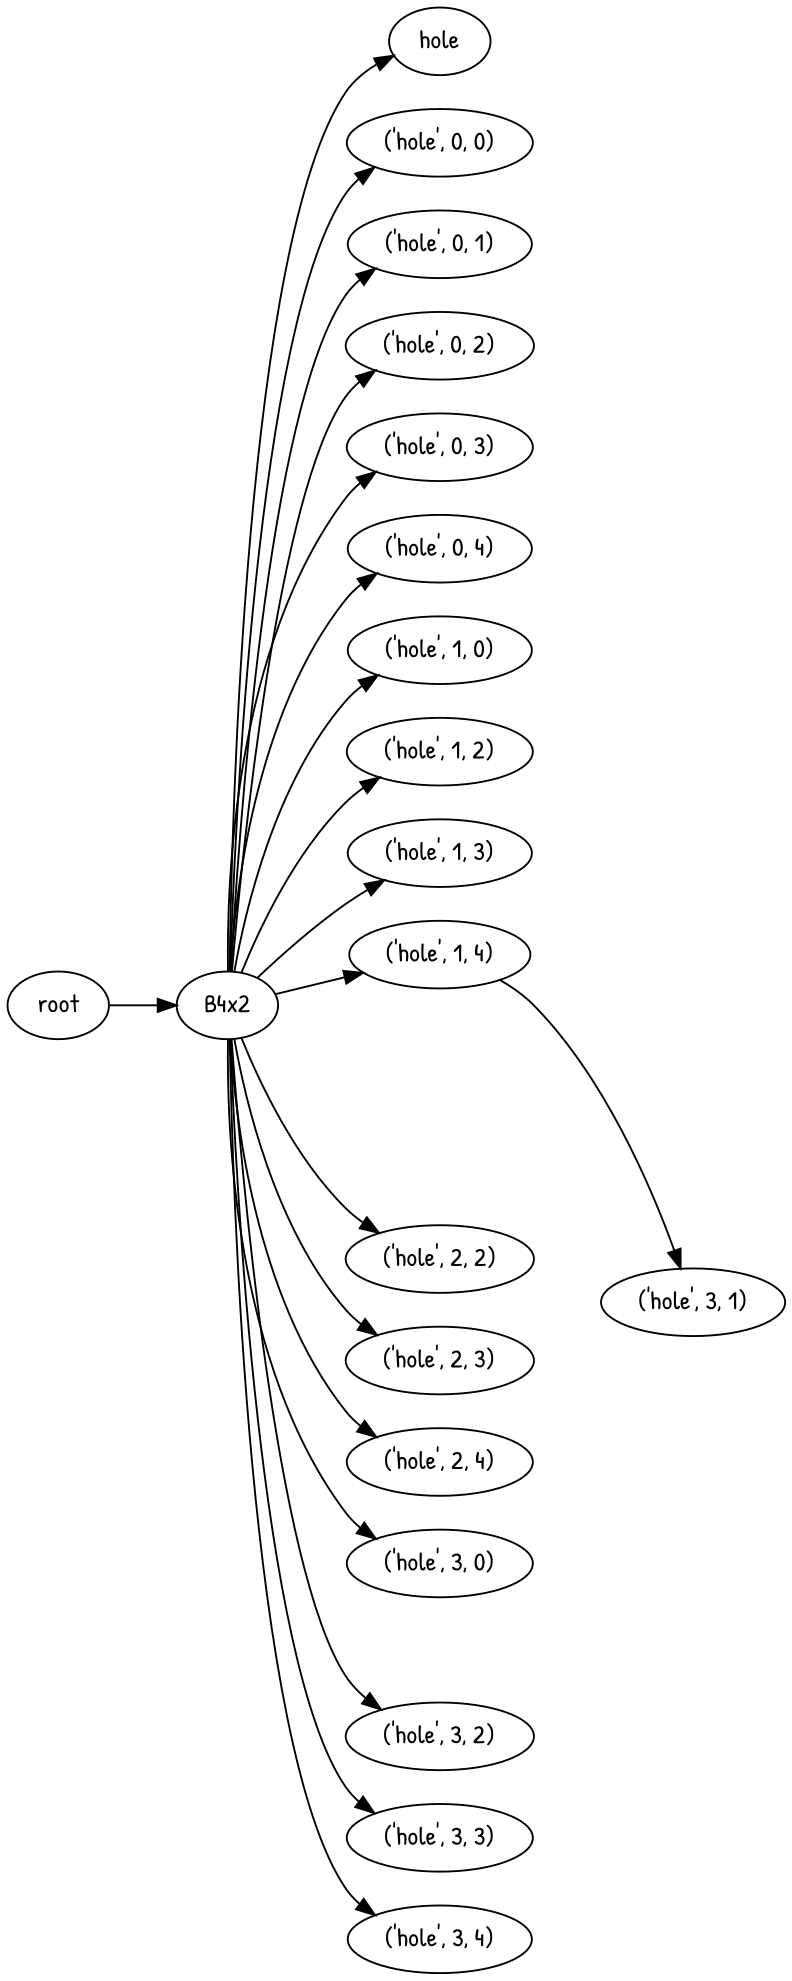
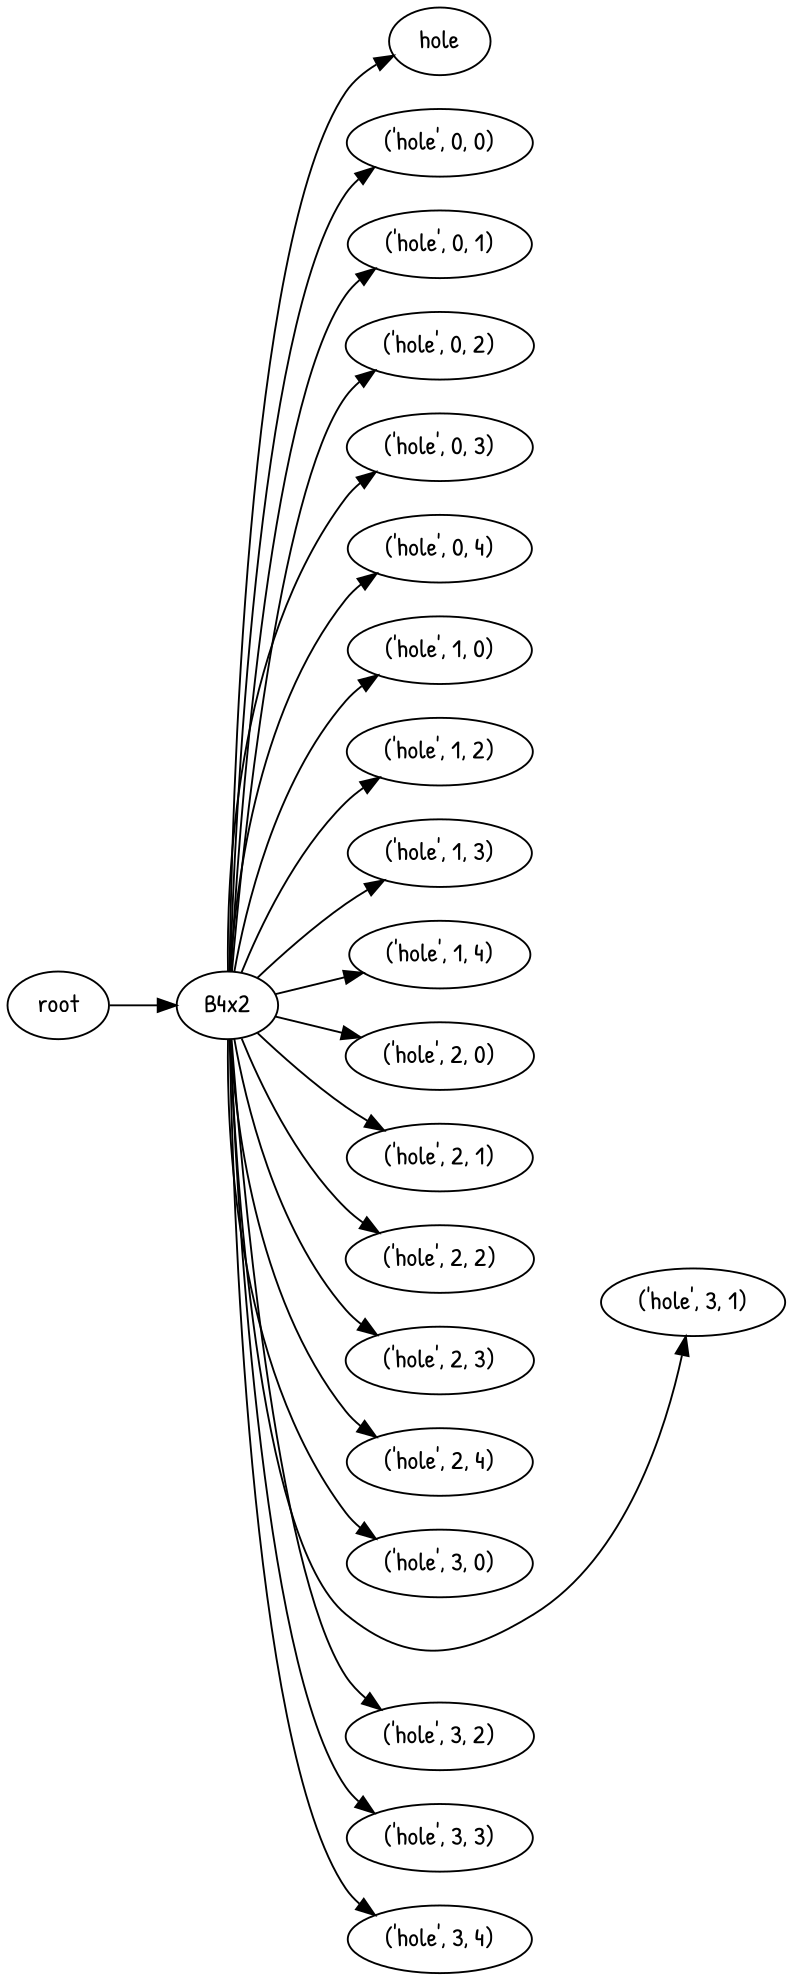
none -> (440, 1056)
(606, 1102) -> (321, 1581)
none -> (440, 1158)
